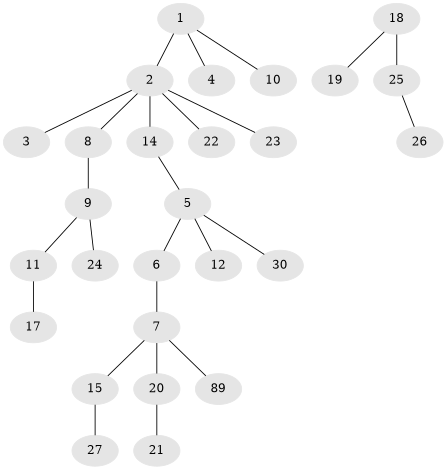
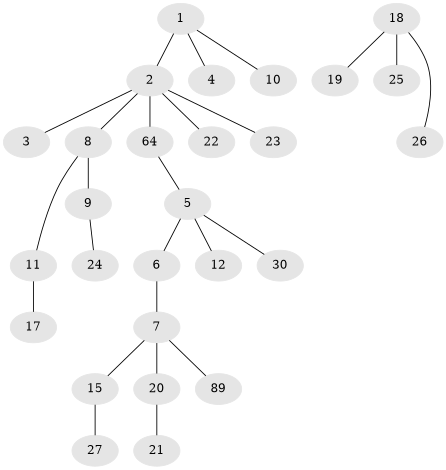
(408, 111) -> (430, 77)
(150, 142) -> (150, 142)
(61, 235) -> (52, 201)
